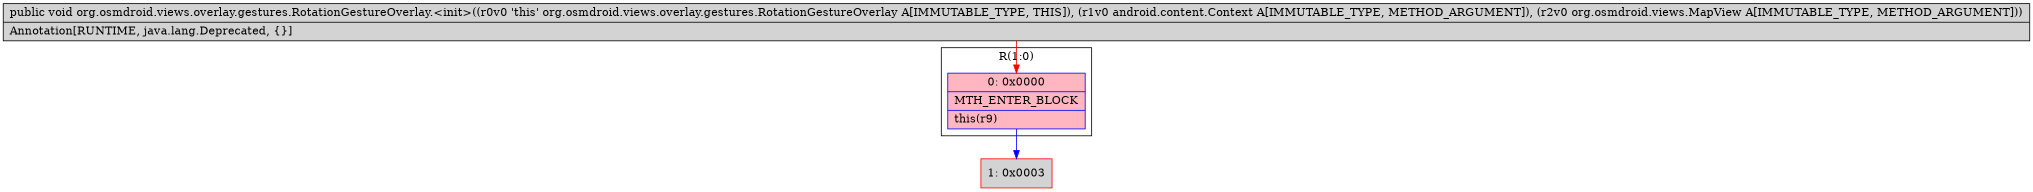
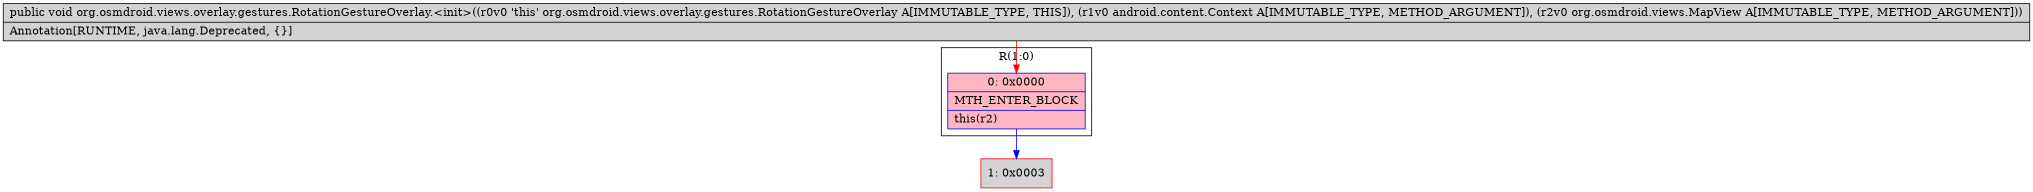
(976, 119) -> (976, 119)
